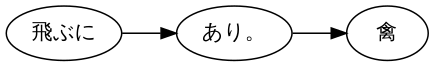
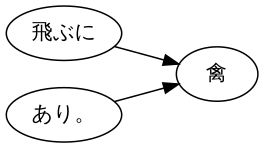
(141, 33) -> (139, 53)
